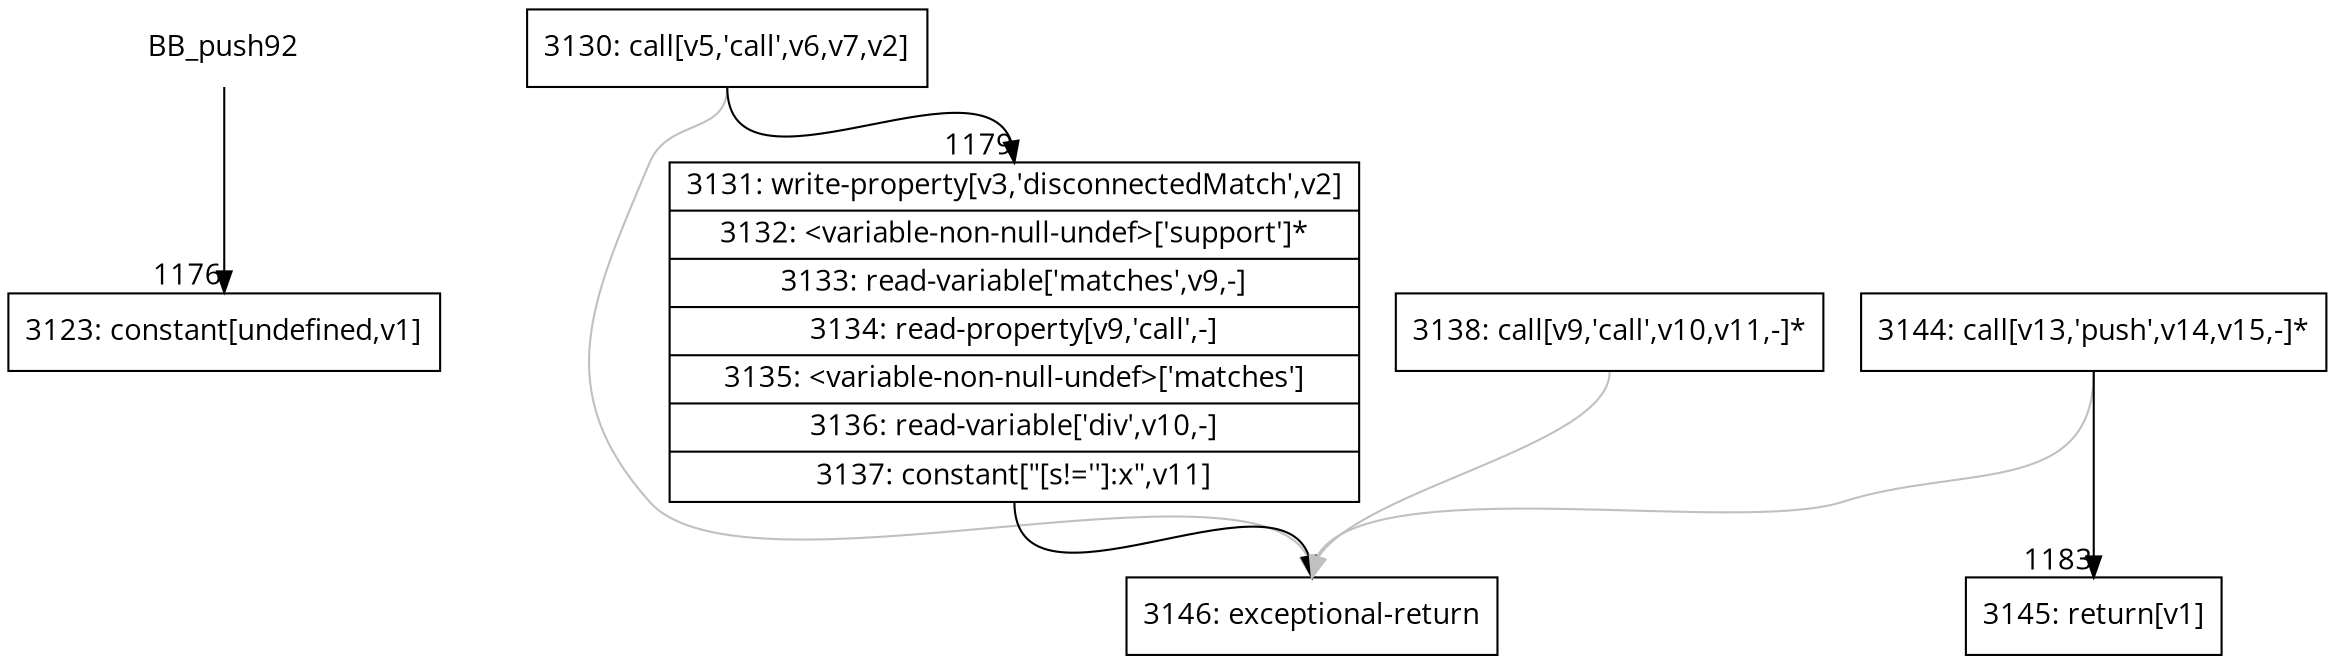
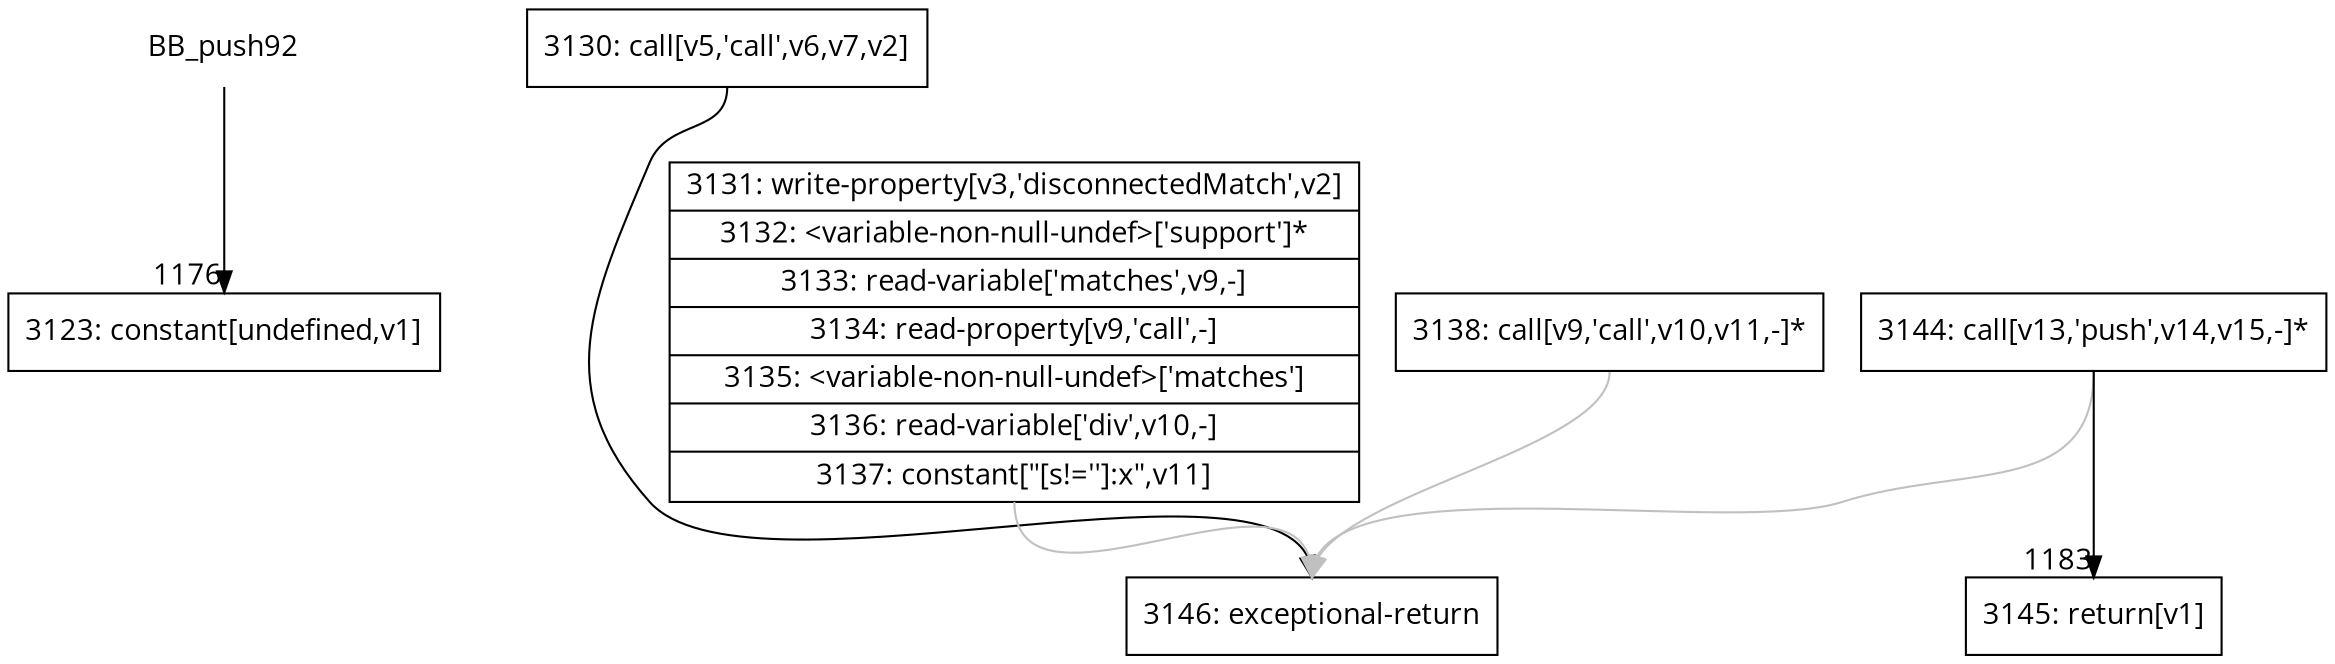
(860, 127) -> none
(741, 534) -> (741, 534)
(1153, 542) -> (1153, 542)
